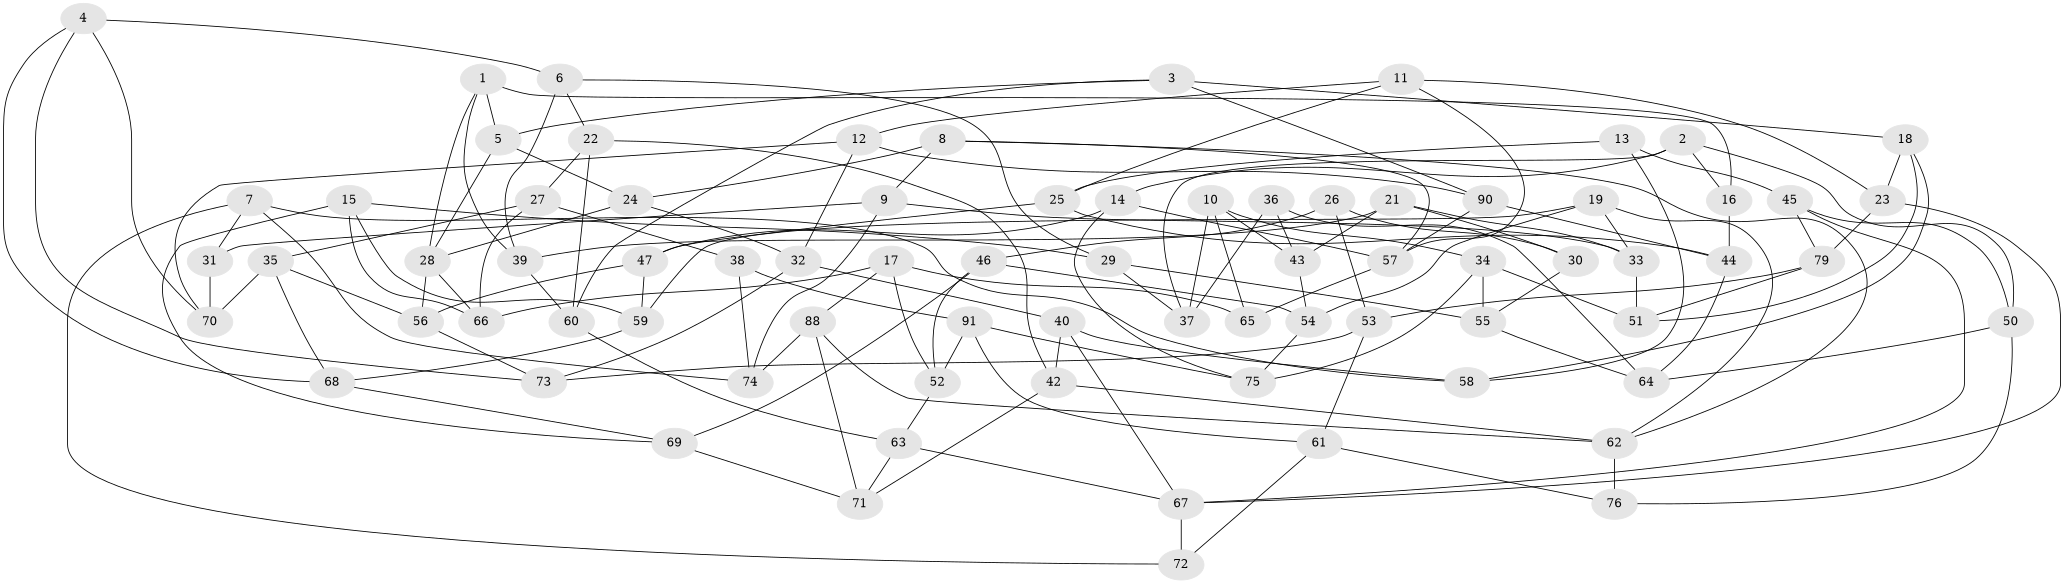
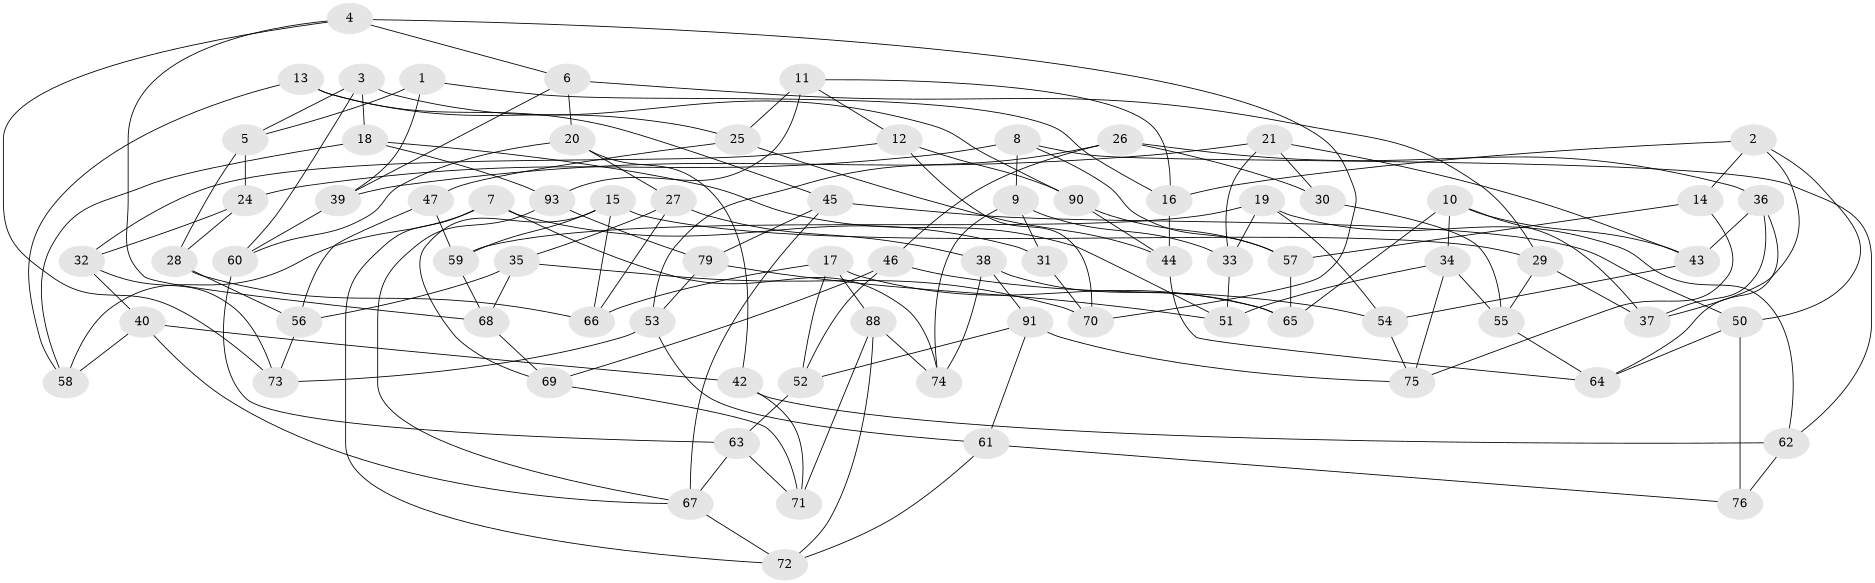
(591, 140) -> (572, 140)
none -> (1551, 158)
(449, 160) -> none
(1523, 187) -> (1024, 89)
(1883, 201) -> (552, 201)
(949, 234) -> none
none -> (1137, 292)
(1197, 419) -> (856, 453)
